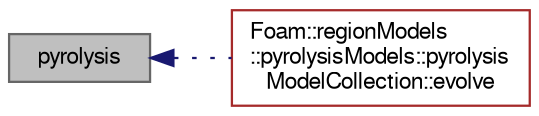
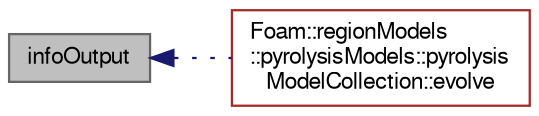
(80, 58) -> (80, 58)
